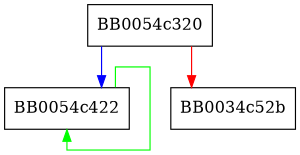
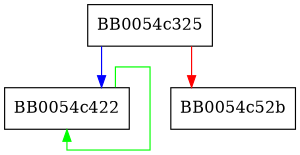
(150, 25) -> (150, 25)
(233, 108) -> (233, 108)
